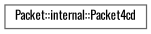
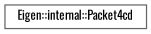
(76, 17) -> (76, 17)
